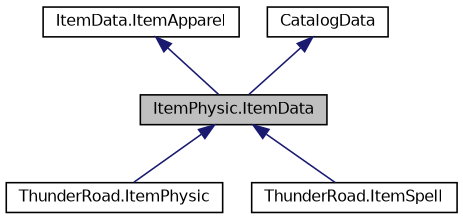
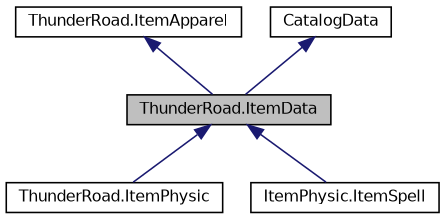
(141, 22) -> (129, 22)
(234, 110) -> (229, 110)
(354, 198) -> (345, 198)
